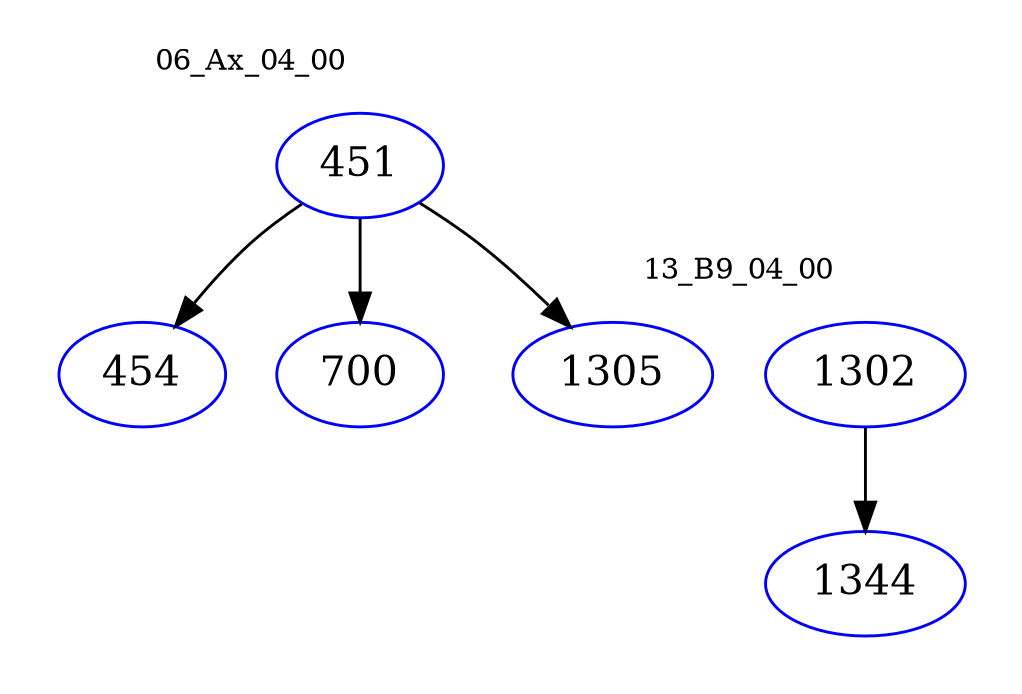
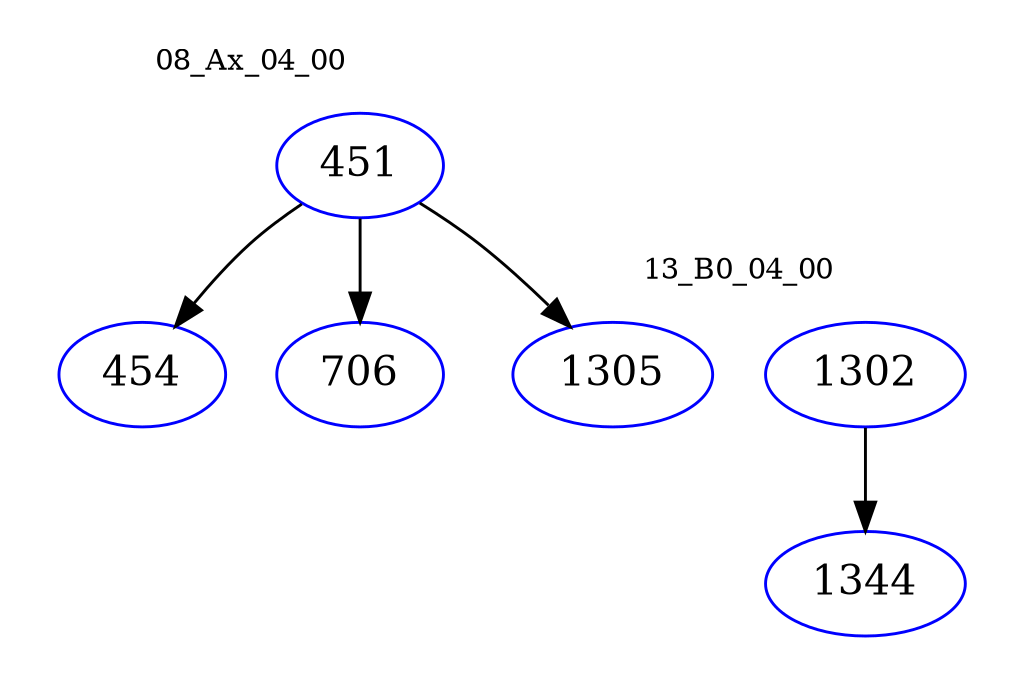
(251, 62) -> (251, 62)
(739, 272) -> (739, 272)
(360, 375) -> (360, 375)
